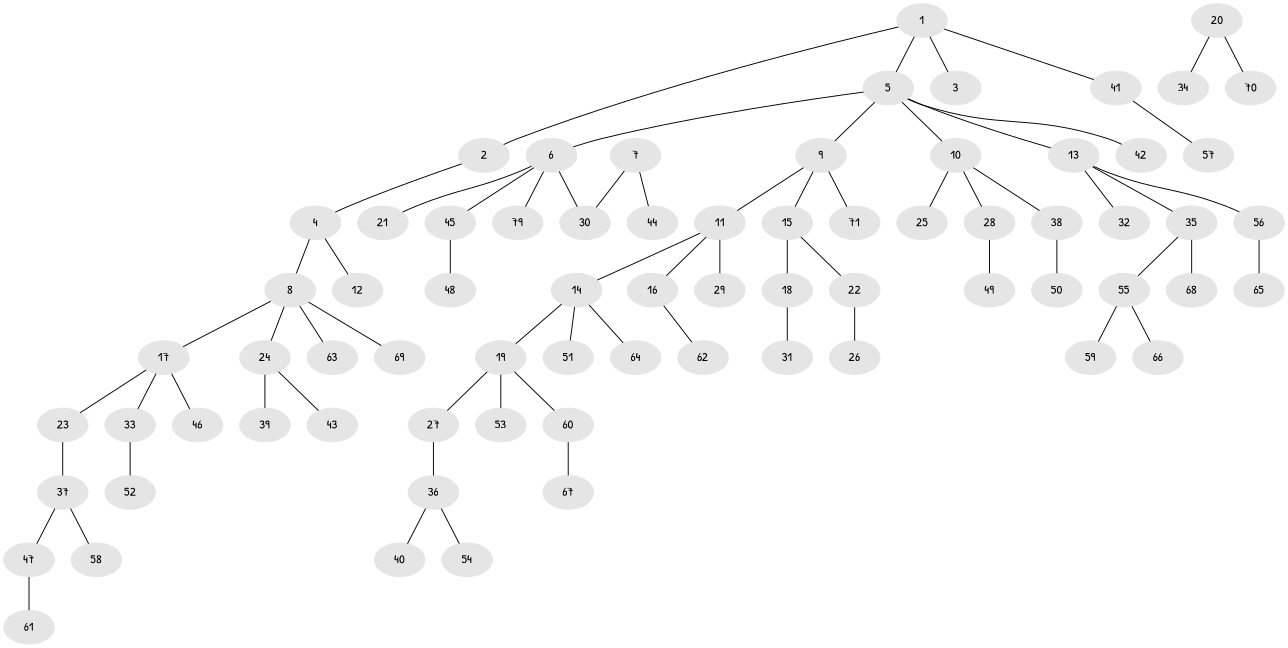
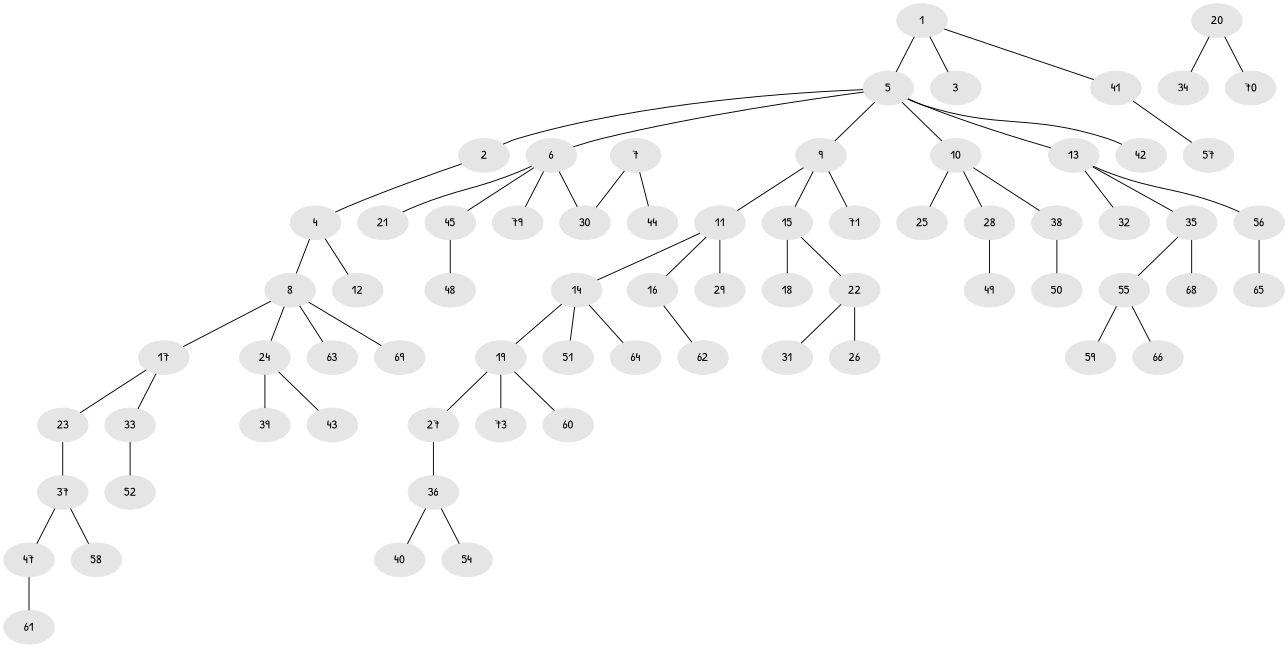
(699, 79) -> (681, 105)
(787, 324) -> (821, 324)
(198, 425) -> none
(501, 425) -> (501, 425)
(568, 492) -> none
